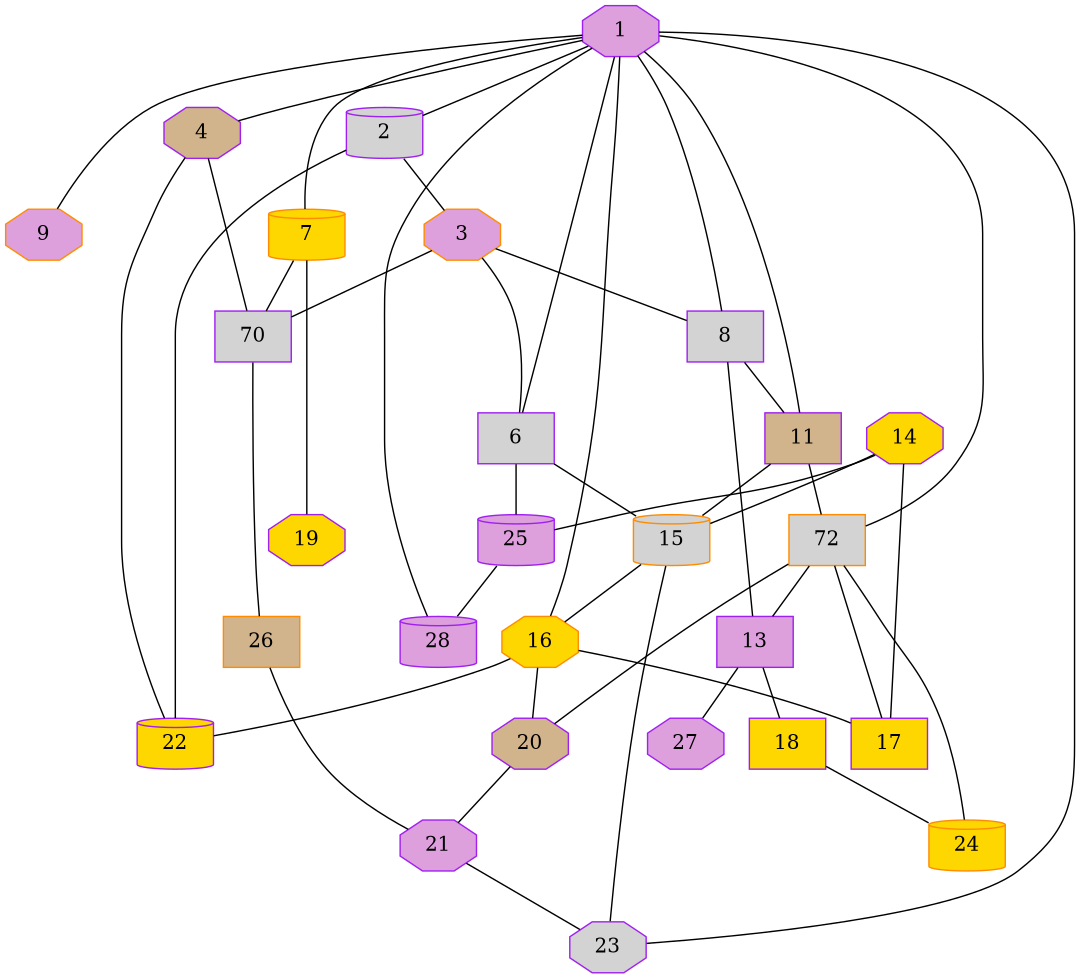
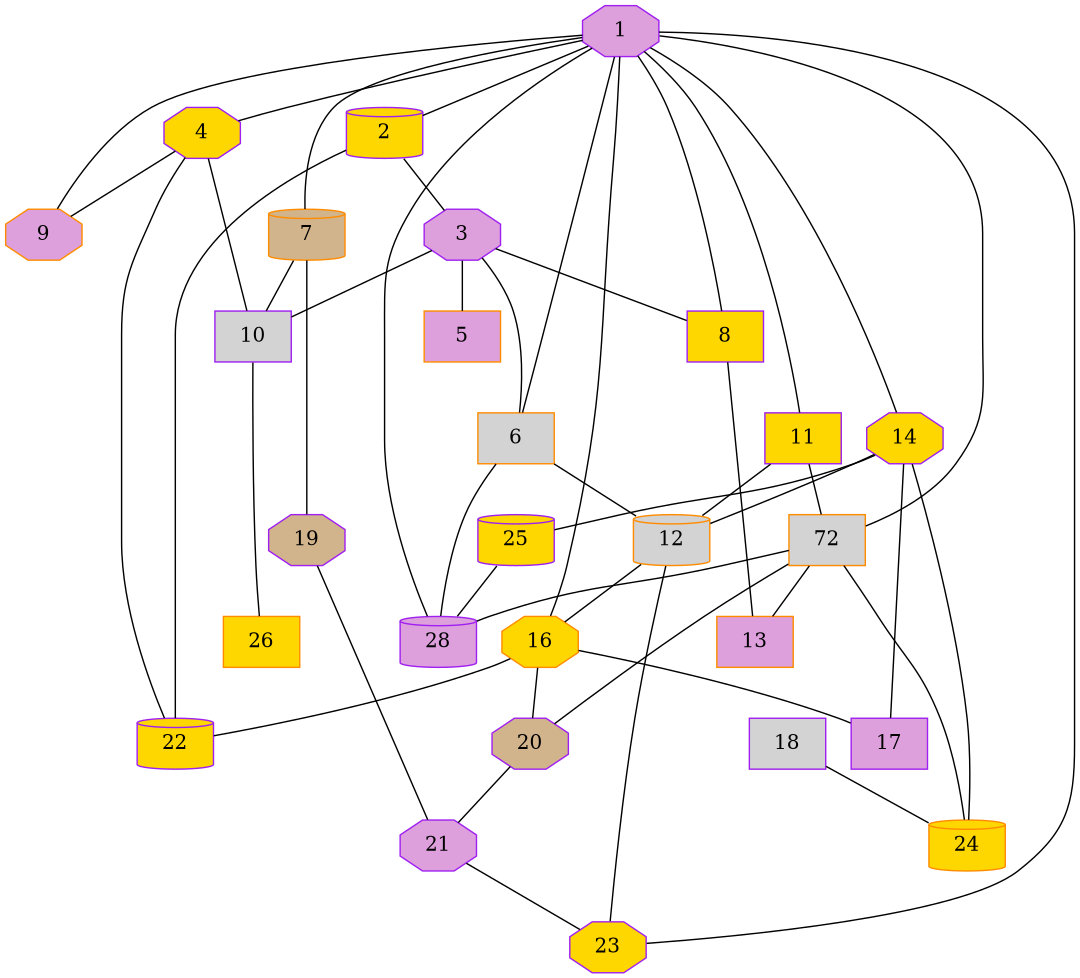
(202, 133) -> (202, 133)
(385, 133) -> (385, 133)
none -> (123, 184)
none -> (802, 209)
(307, 235) -> (307, 235)
(462, 235) -> (462, 235)
(253, 337) -> (253, 337)
none -> (462, 337)
(725, 337) -> (725, 337)
(764, 388) -> none
(516, 438) -> (516, 438)
(803, 438) -> (803, 438)
(516, 489) -> (457, 536)
(307, 540) -> (307, 540)
(516, 540) -> (516, 540)
(672, 540) -> (672, 540)
none -> (955, 640)
(262, 642) -> (262, 642)
(755, 642) -> (755, 642)
(858, 642) -> (632, 582)
(769, 687) -> none
(686, 744) -> none
(788, 744) -> (788, 744)
(889, 744) -> (889, 744)
(322, 763) -> (373, 693)
(608, 947) -> (608, 947)
